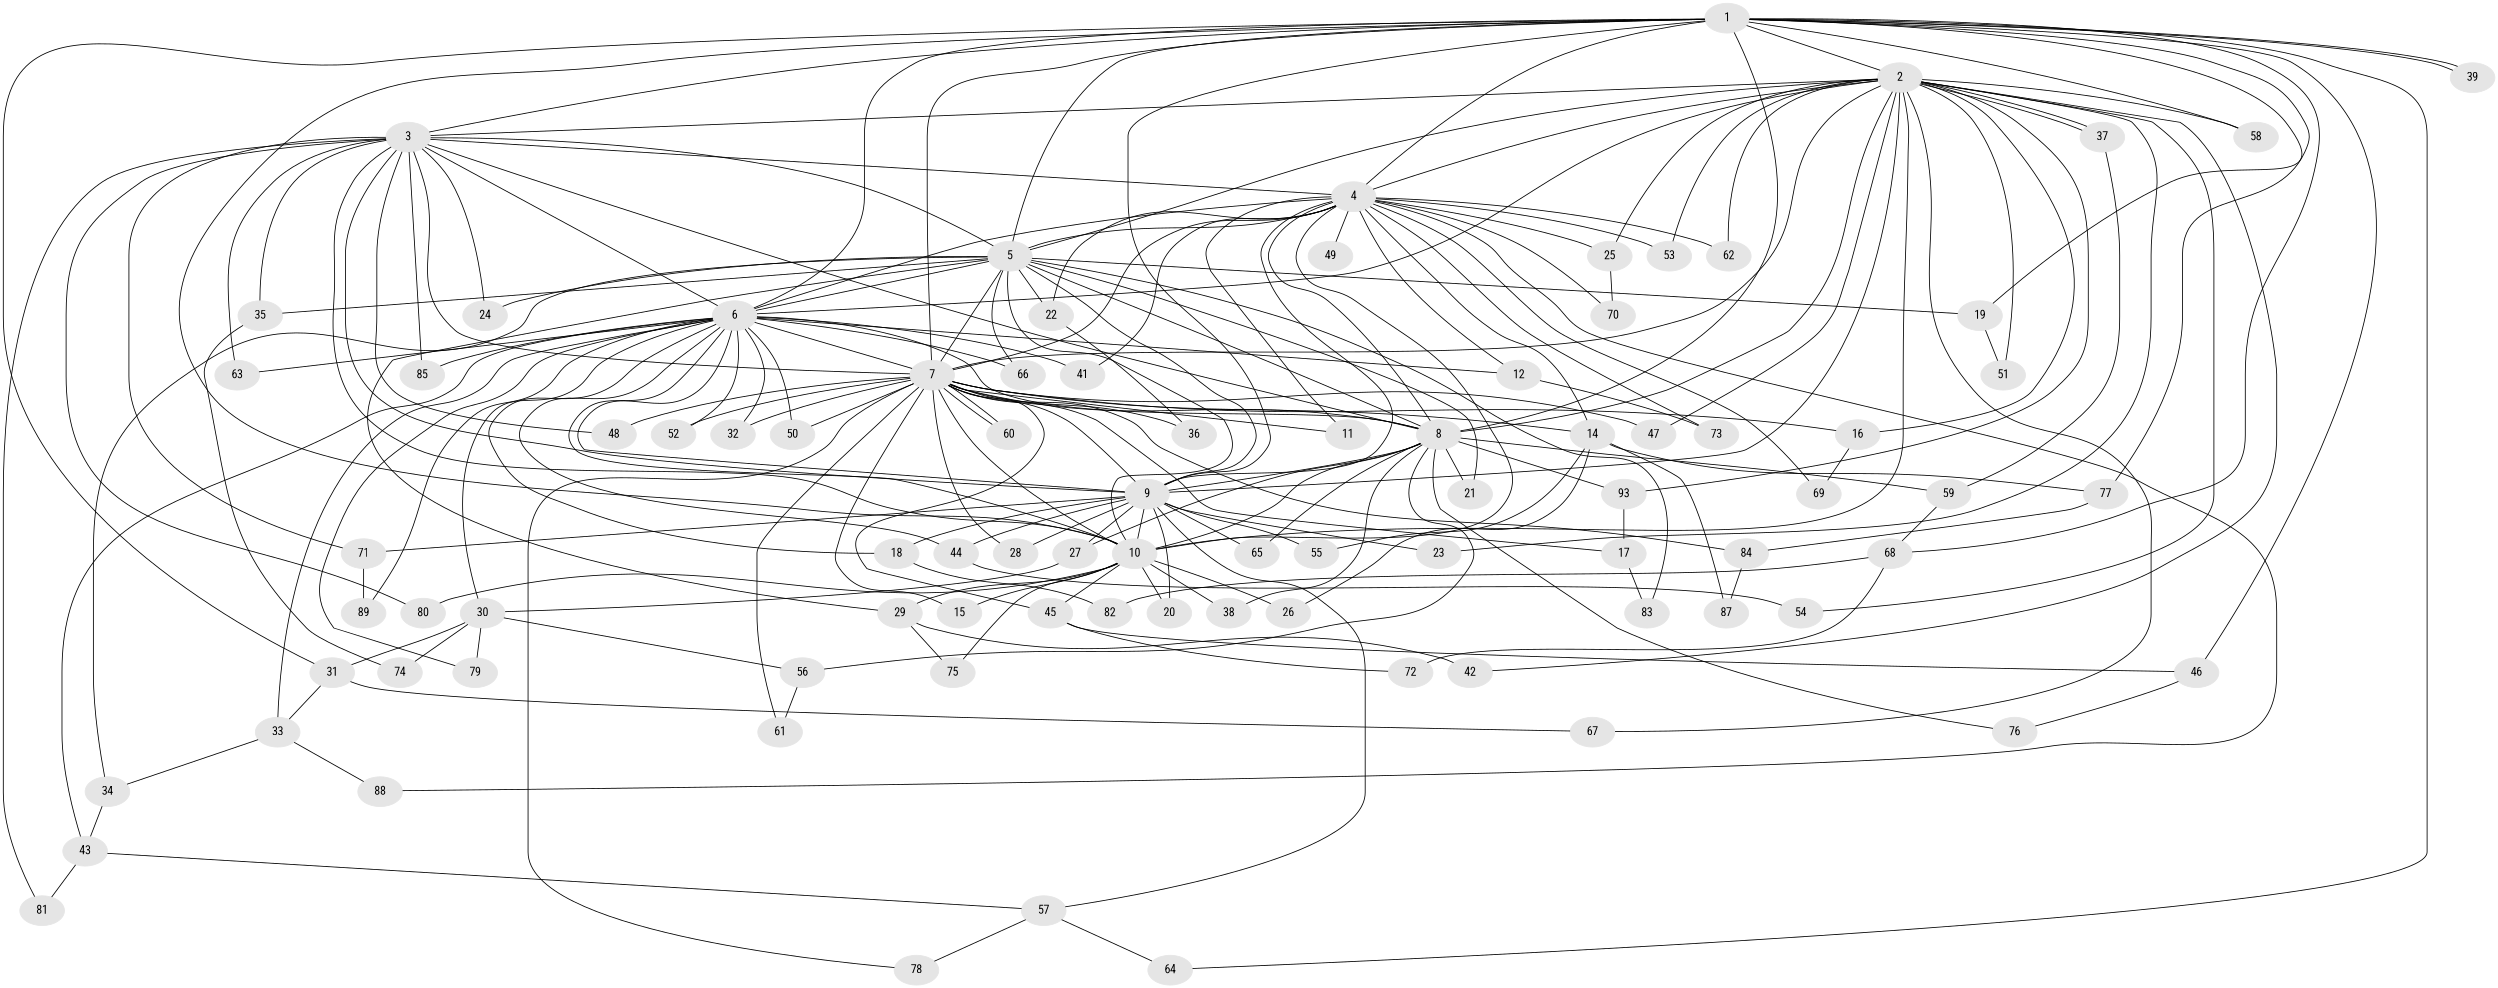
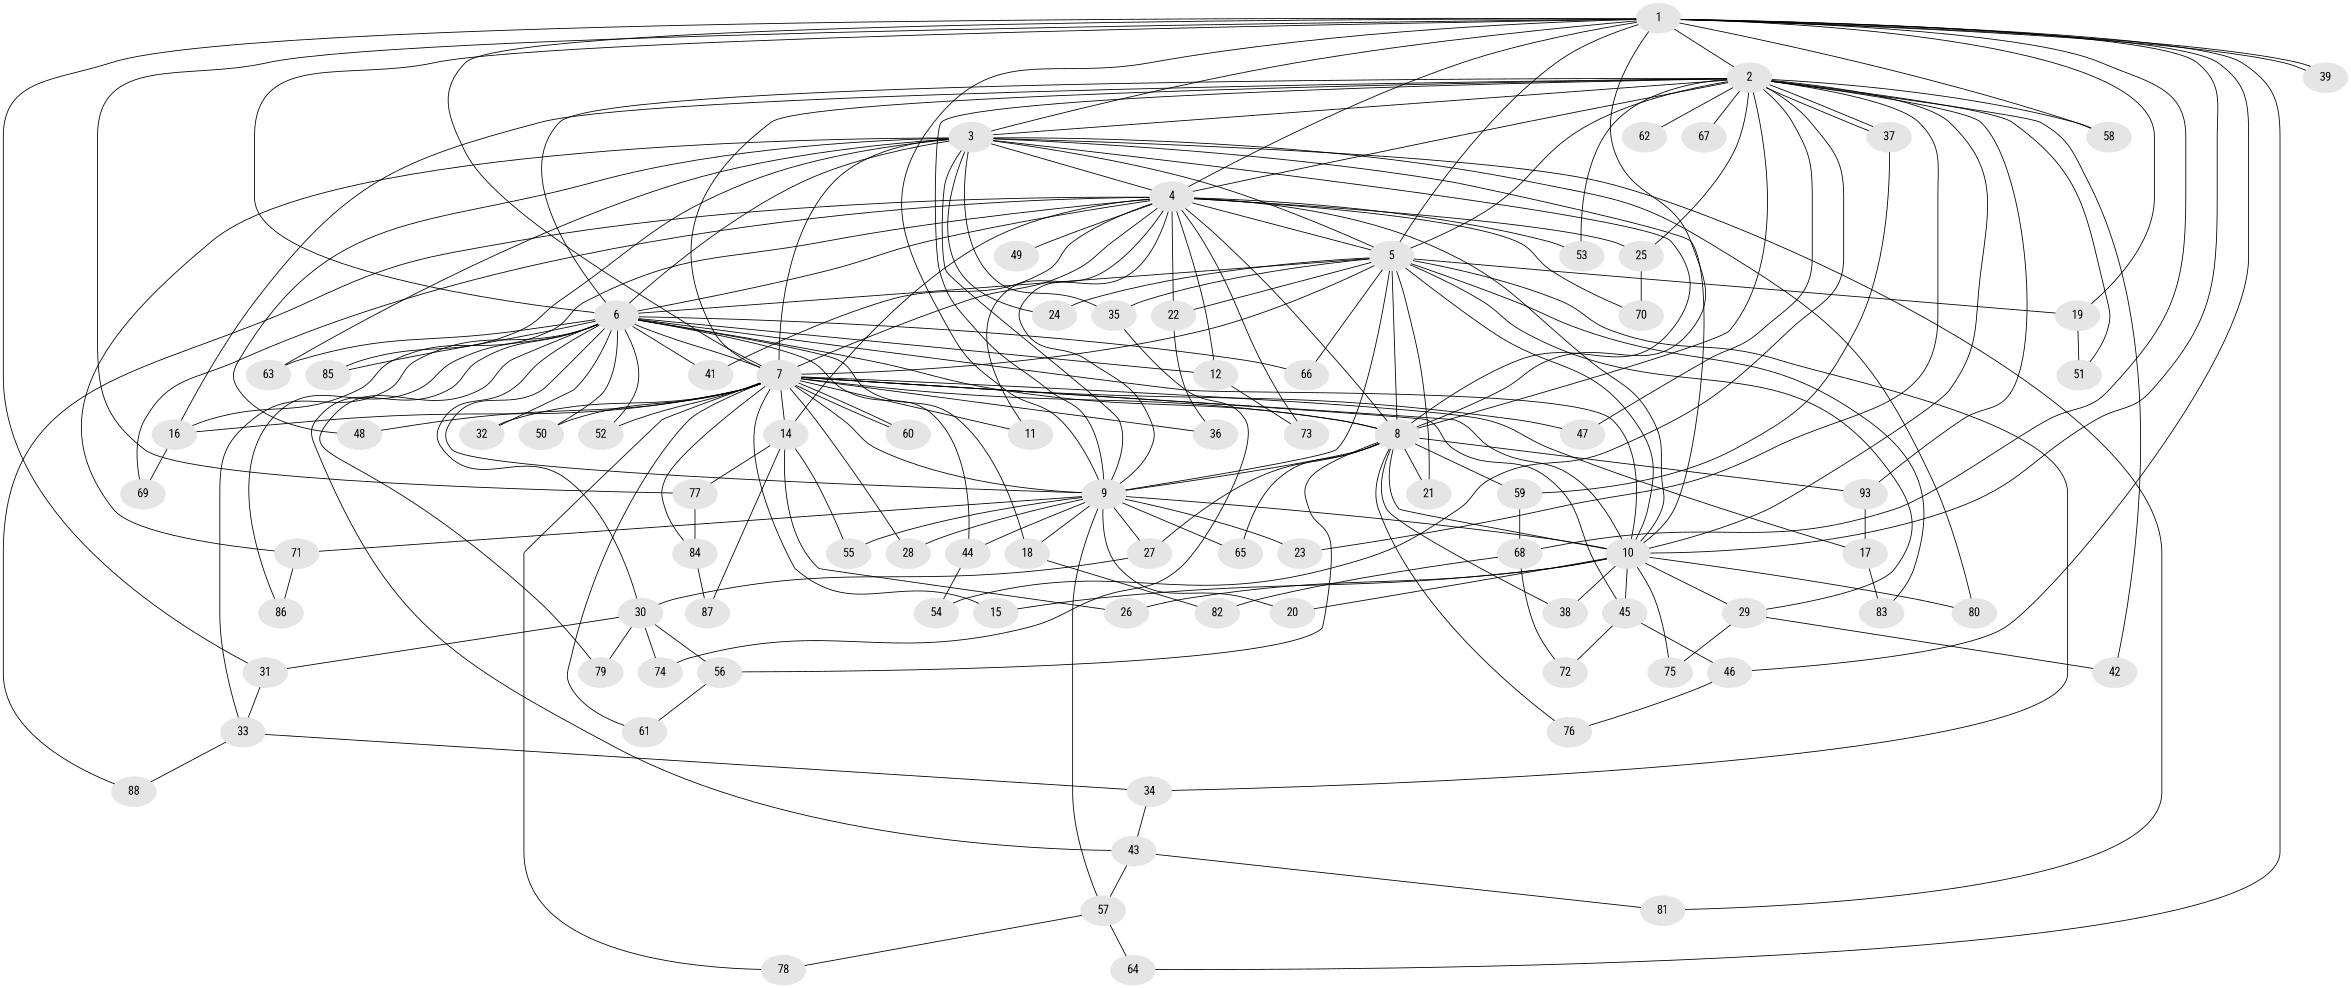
(1546, 211) -> (655, 272)
(364, 613) -> (281, 613)
(959, 717) -> none
